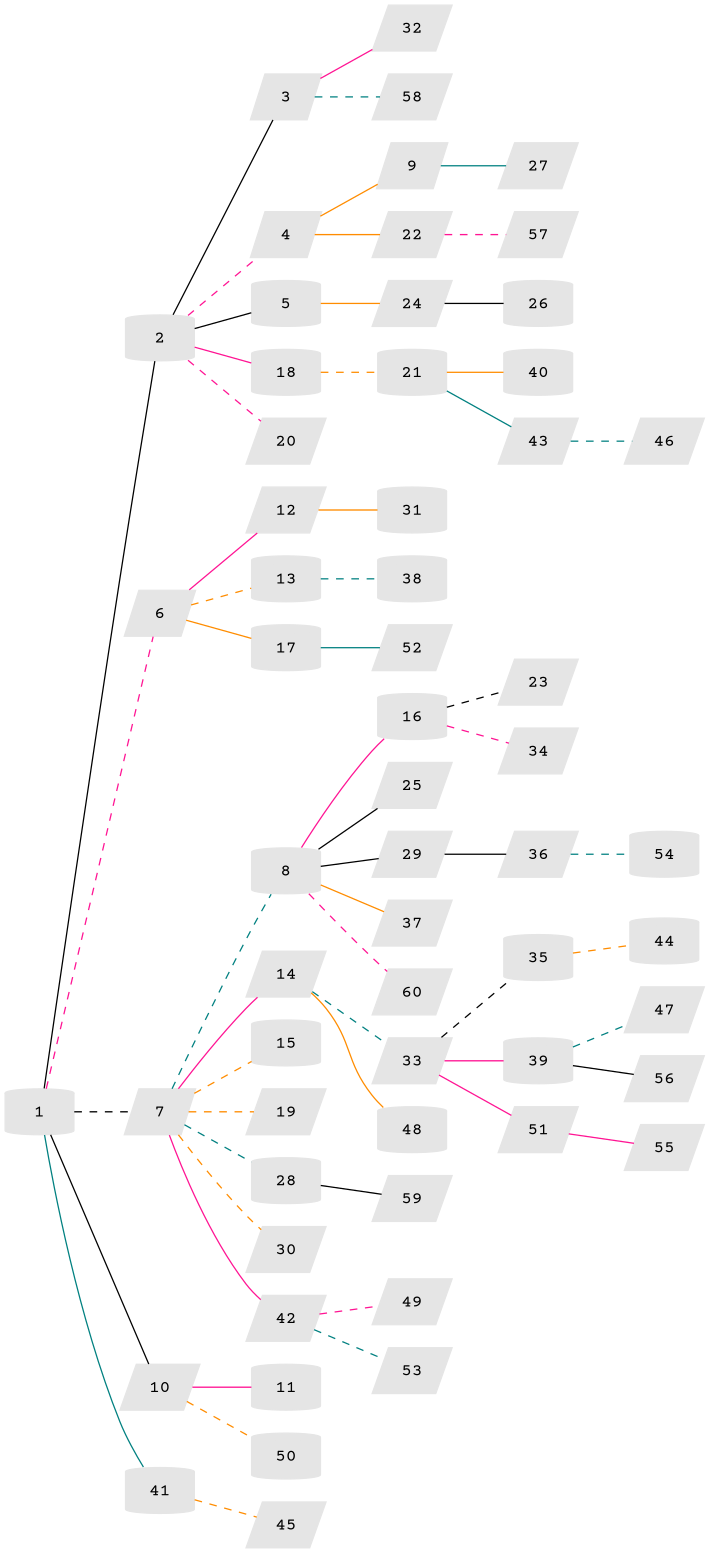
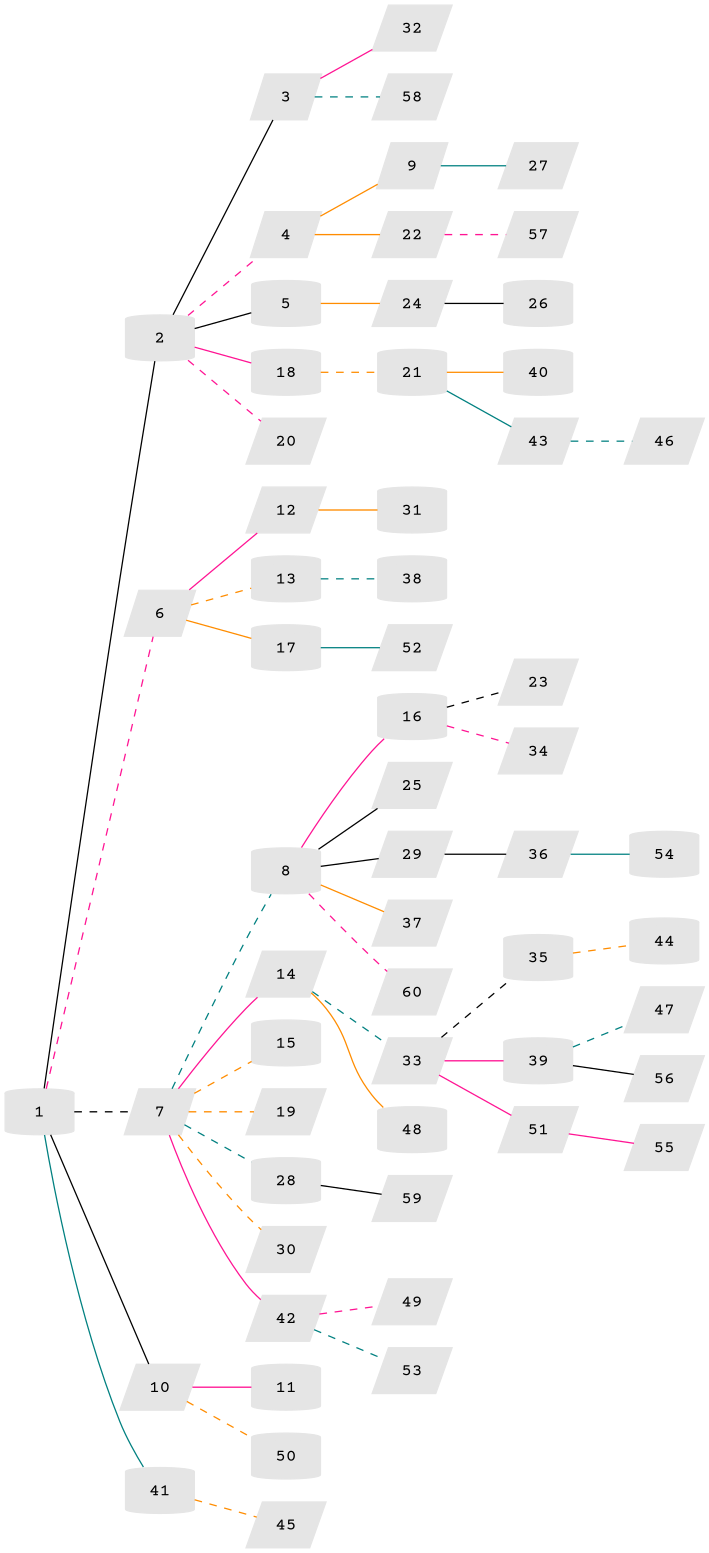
(600, 854) -> (600, 854)
